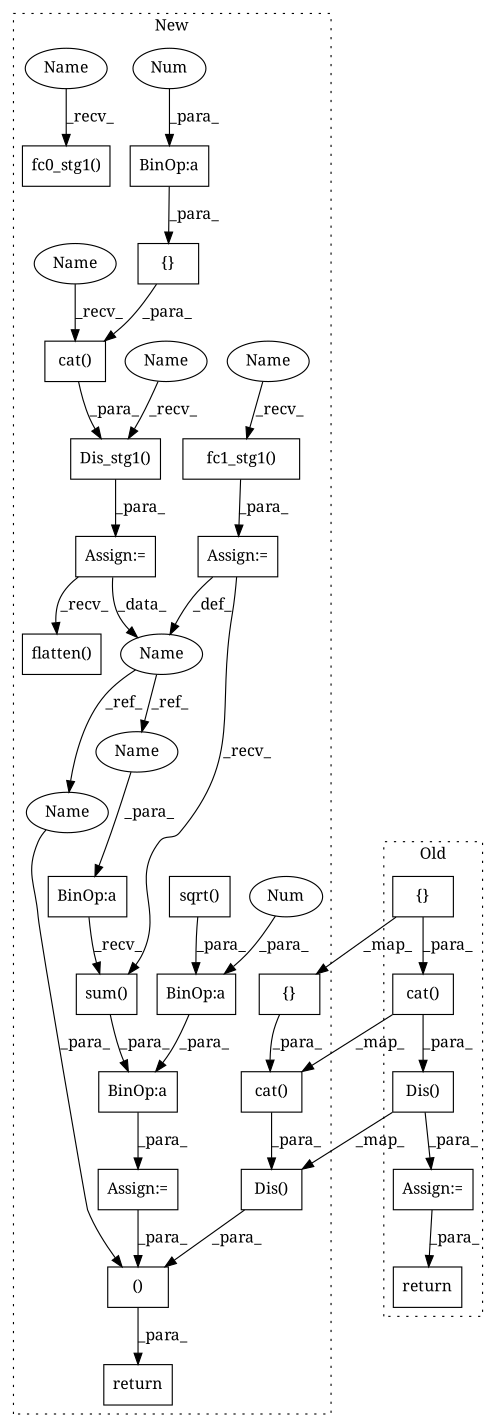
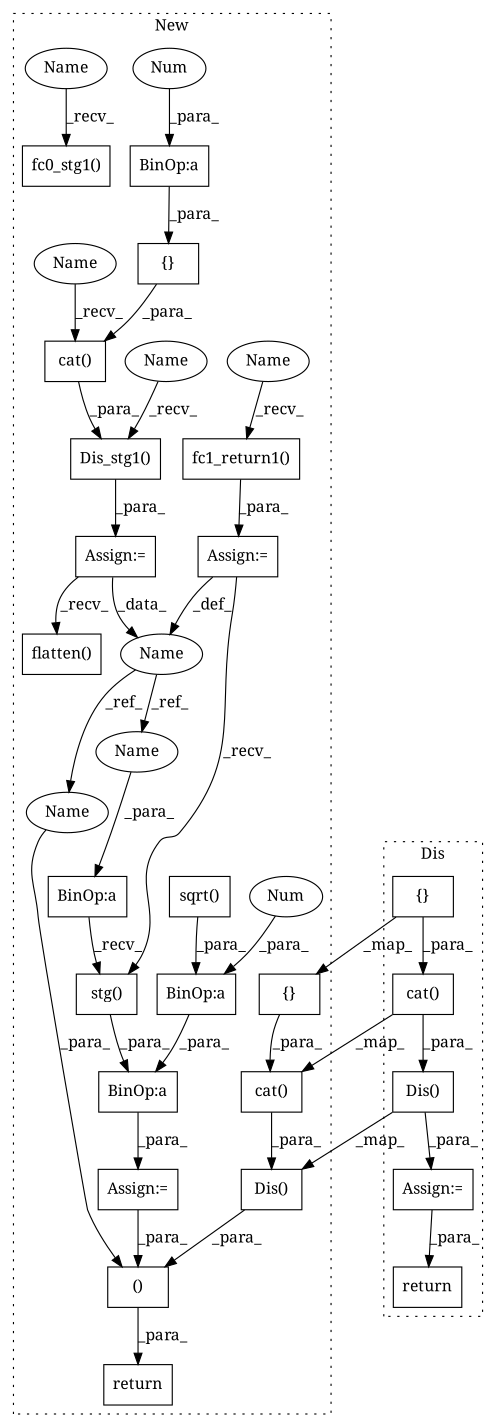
(241, 459) -> (241, 459)
(433, 855) -> (433, 855)
(107, 994) -> (107, 994)
